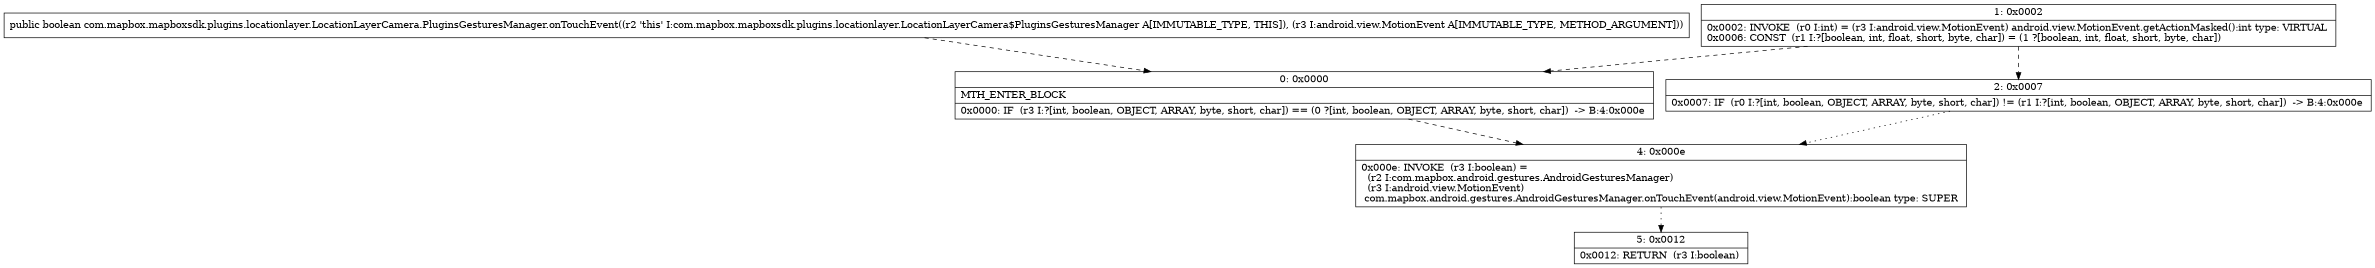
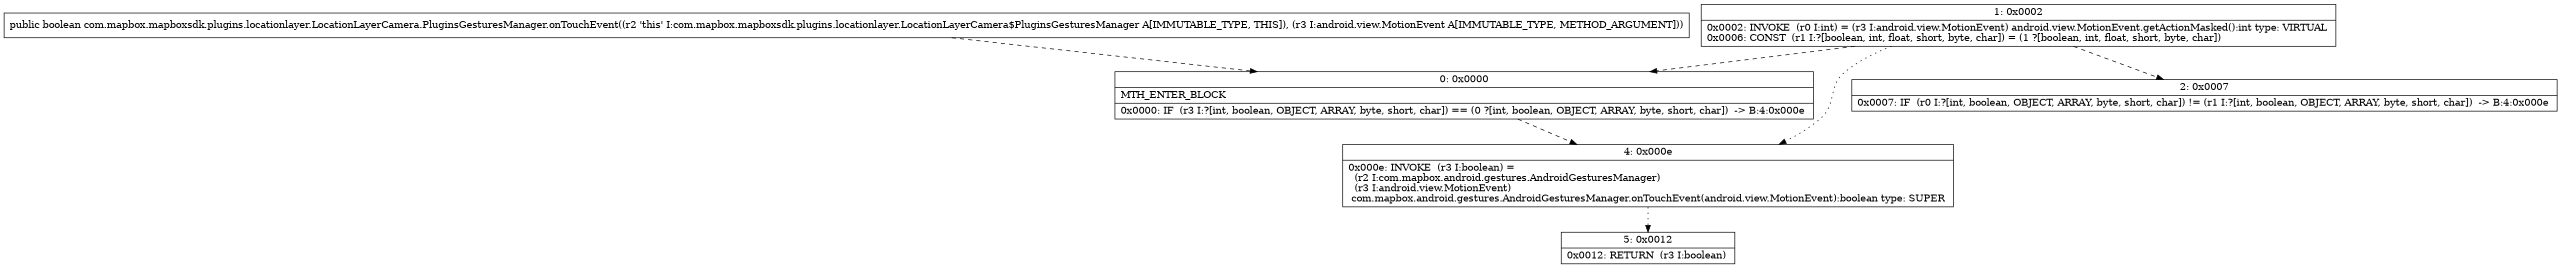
(1878, 127) -> (1834, 89)
